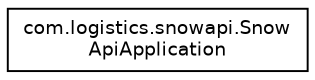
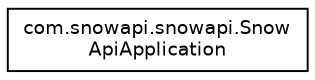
(158, 40) -> (158, 40)
